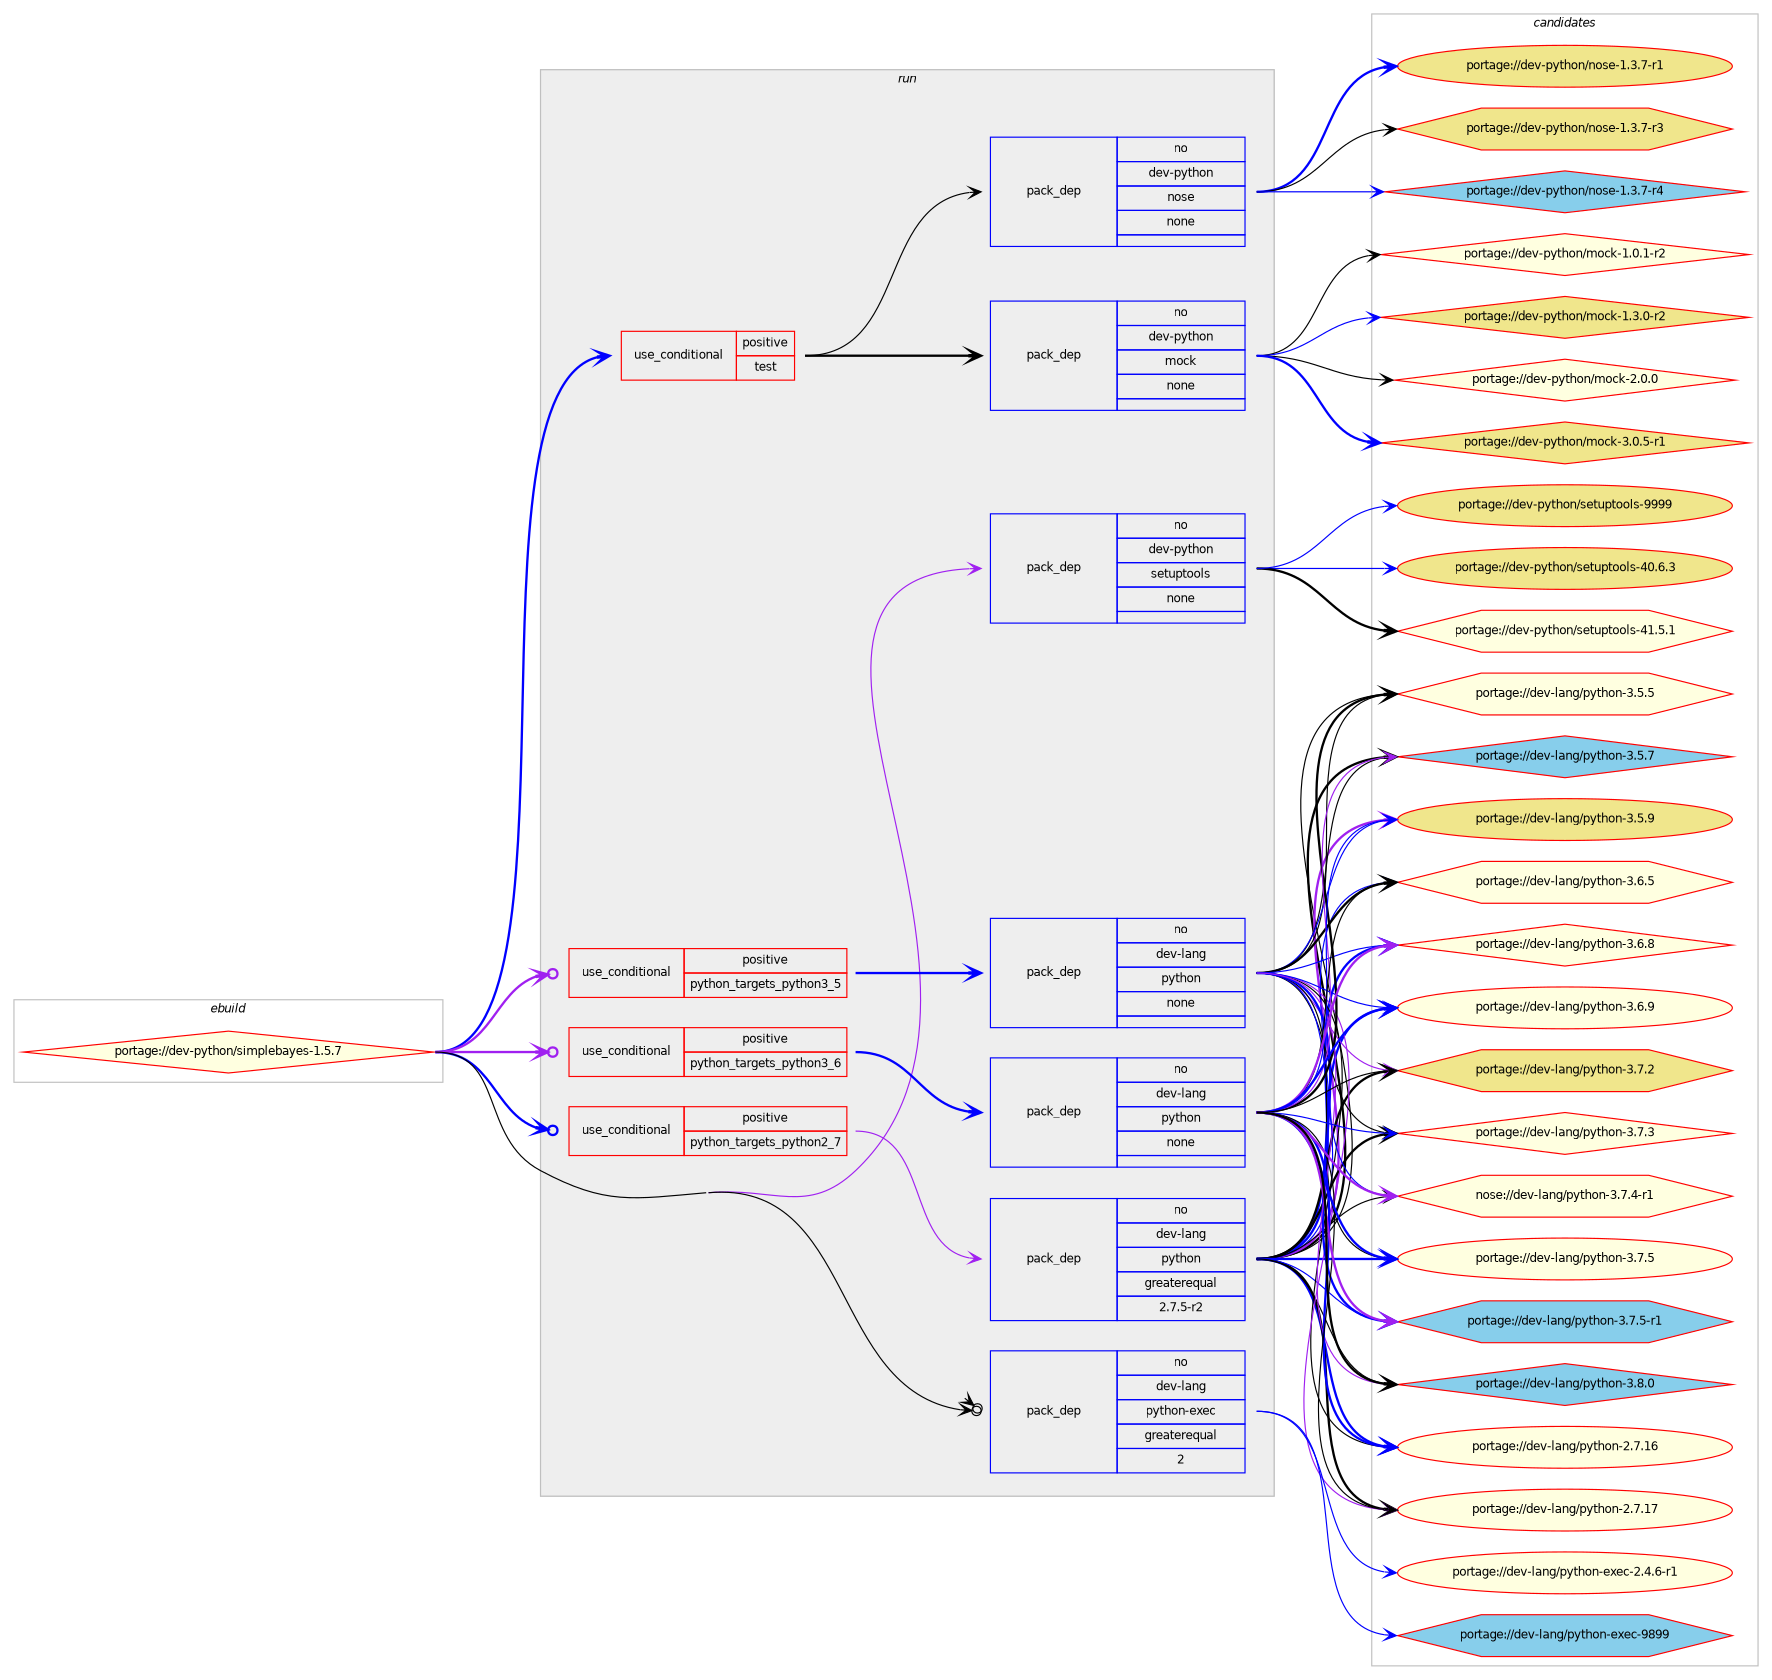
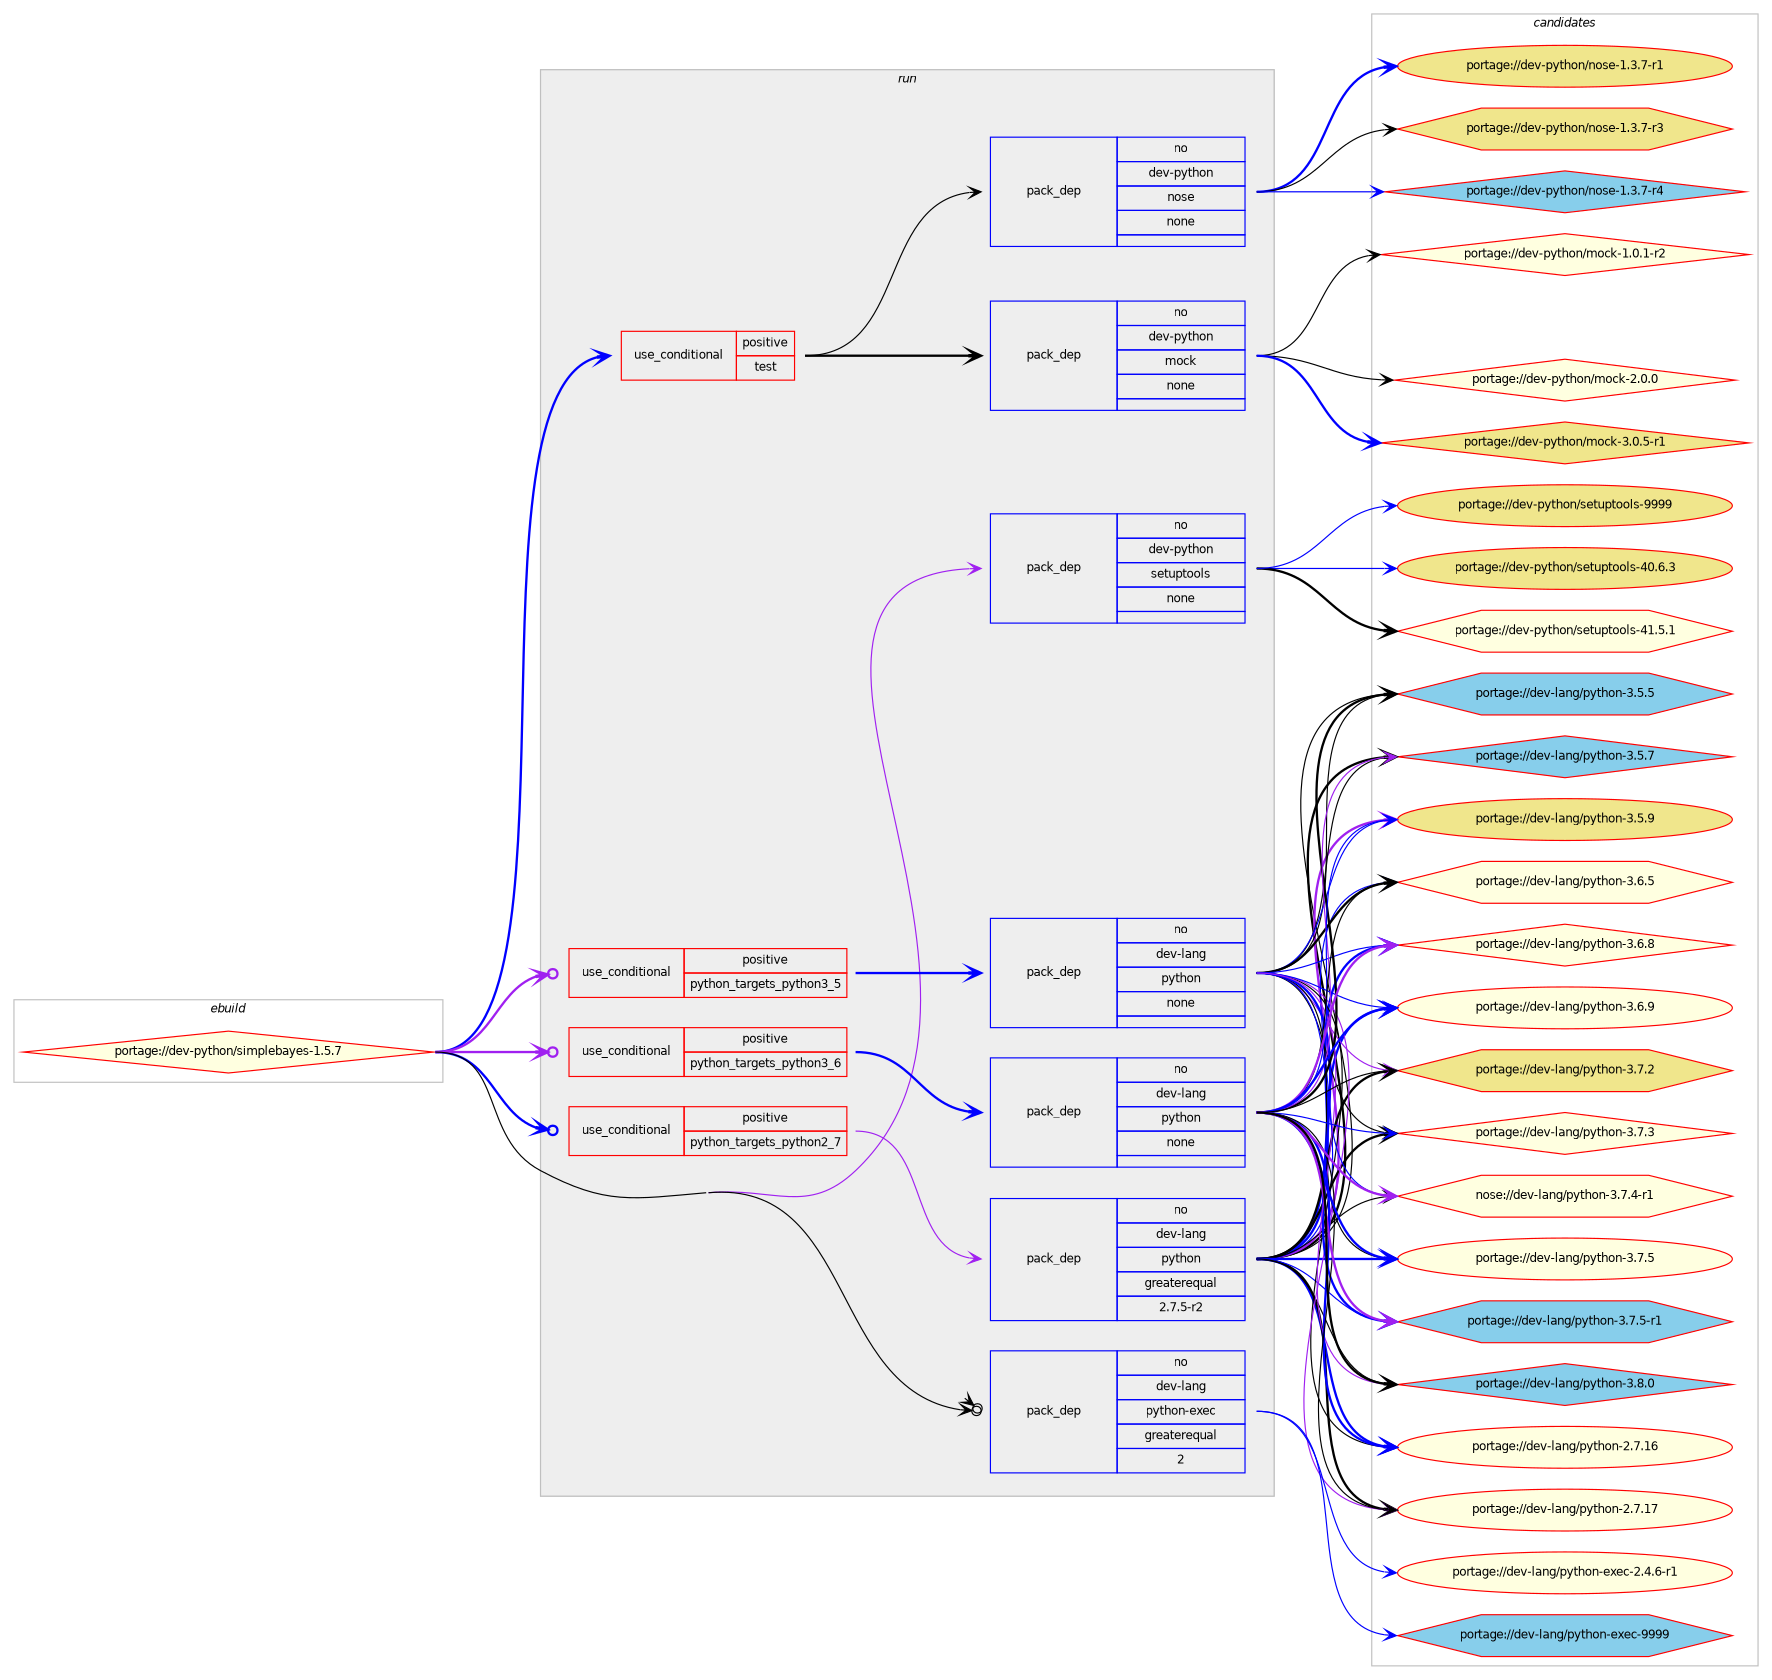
(1565, 317) -> none
(1565, 694) -> (1565, 694)
(1565, 1636) -> (1565, 1636)
